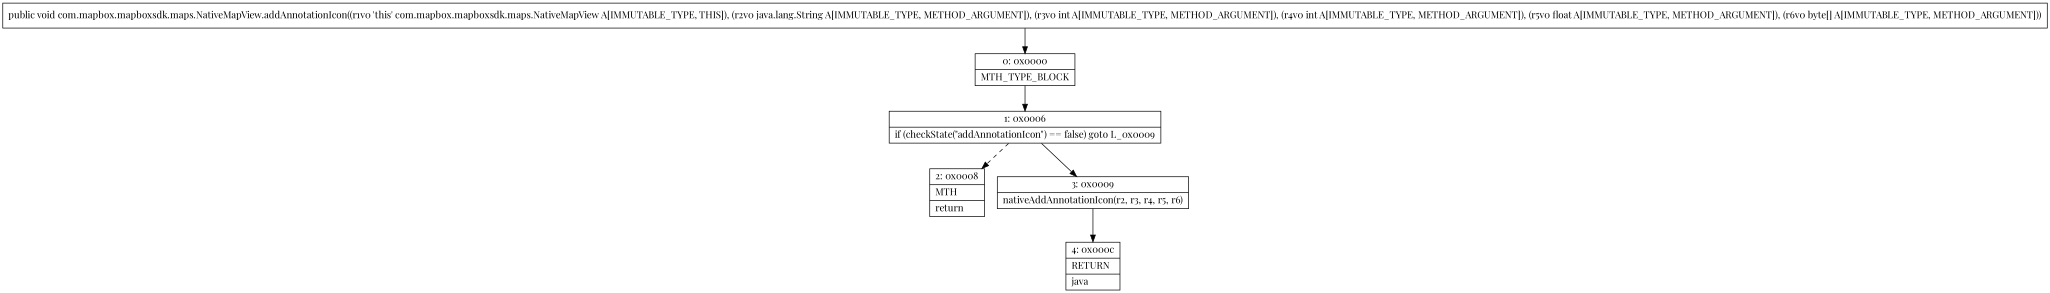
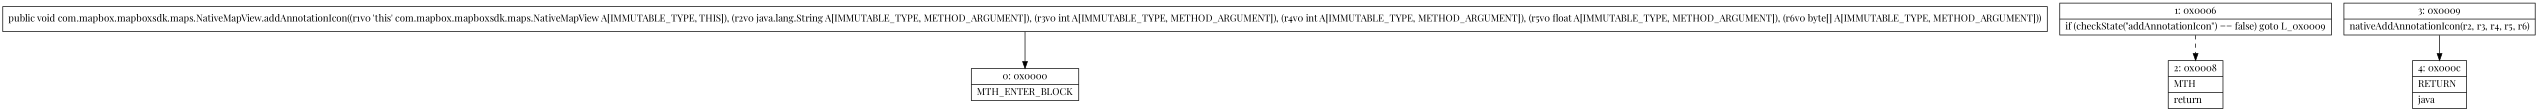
(1025, 77) -> (1025, 92)
(1025, 95) -> none
(1056, 158) -> none
